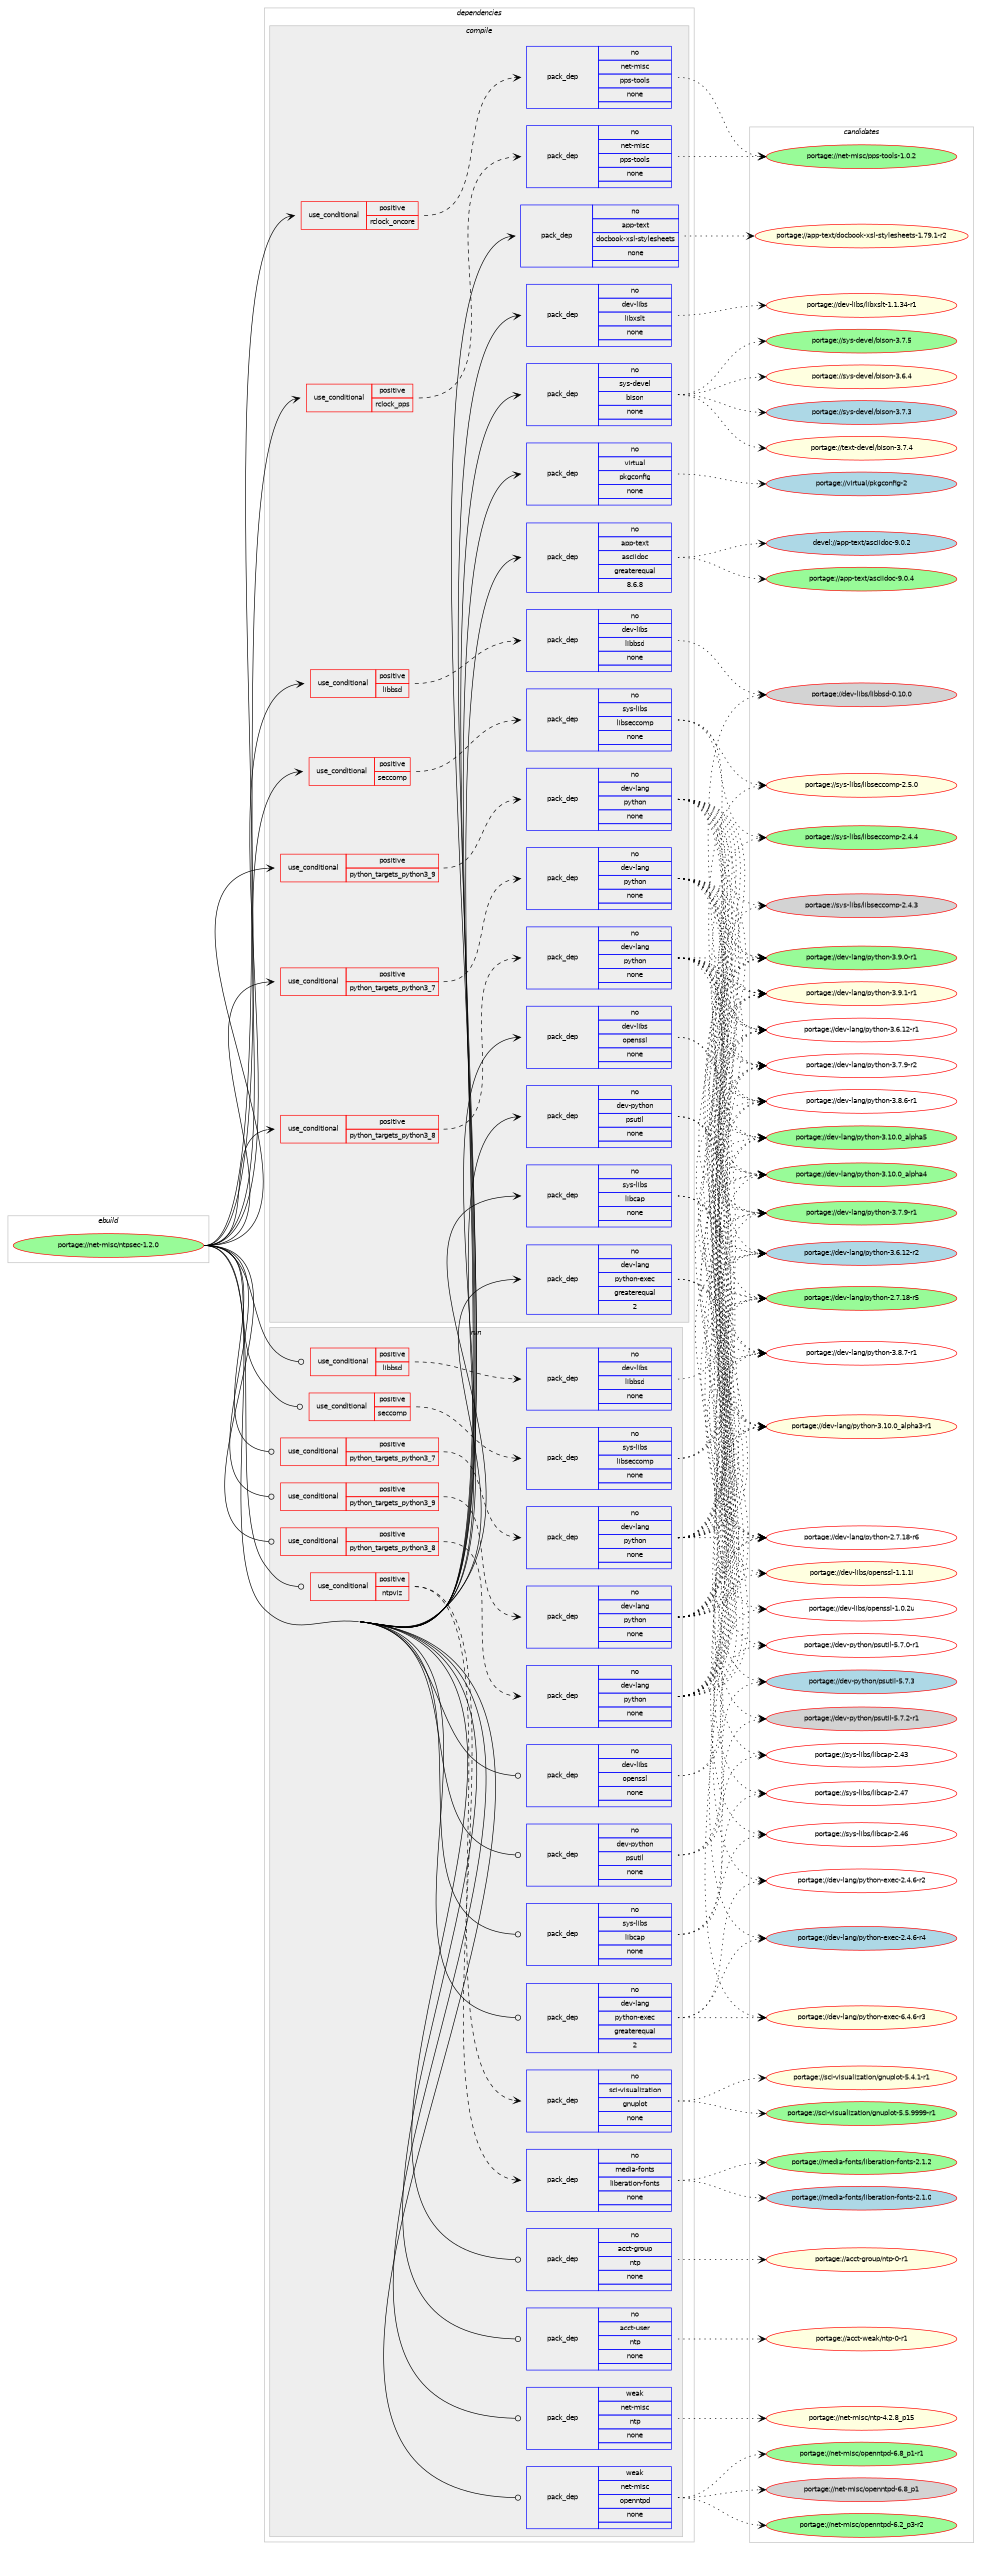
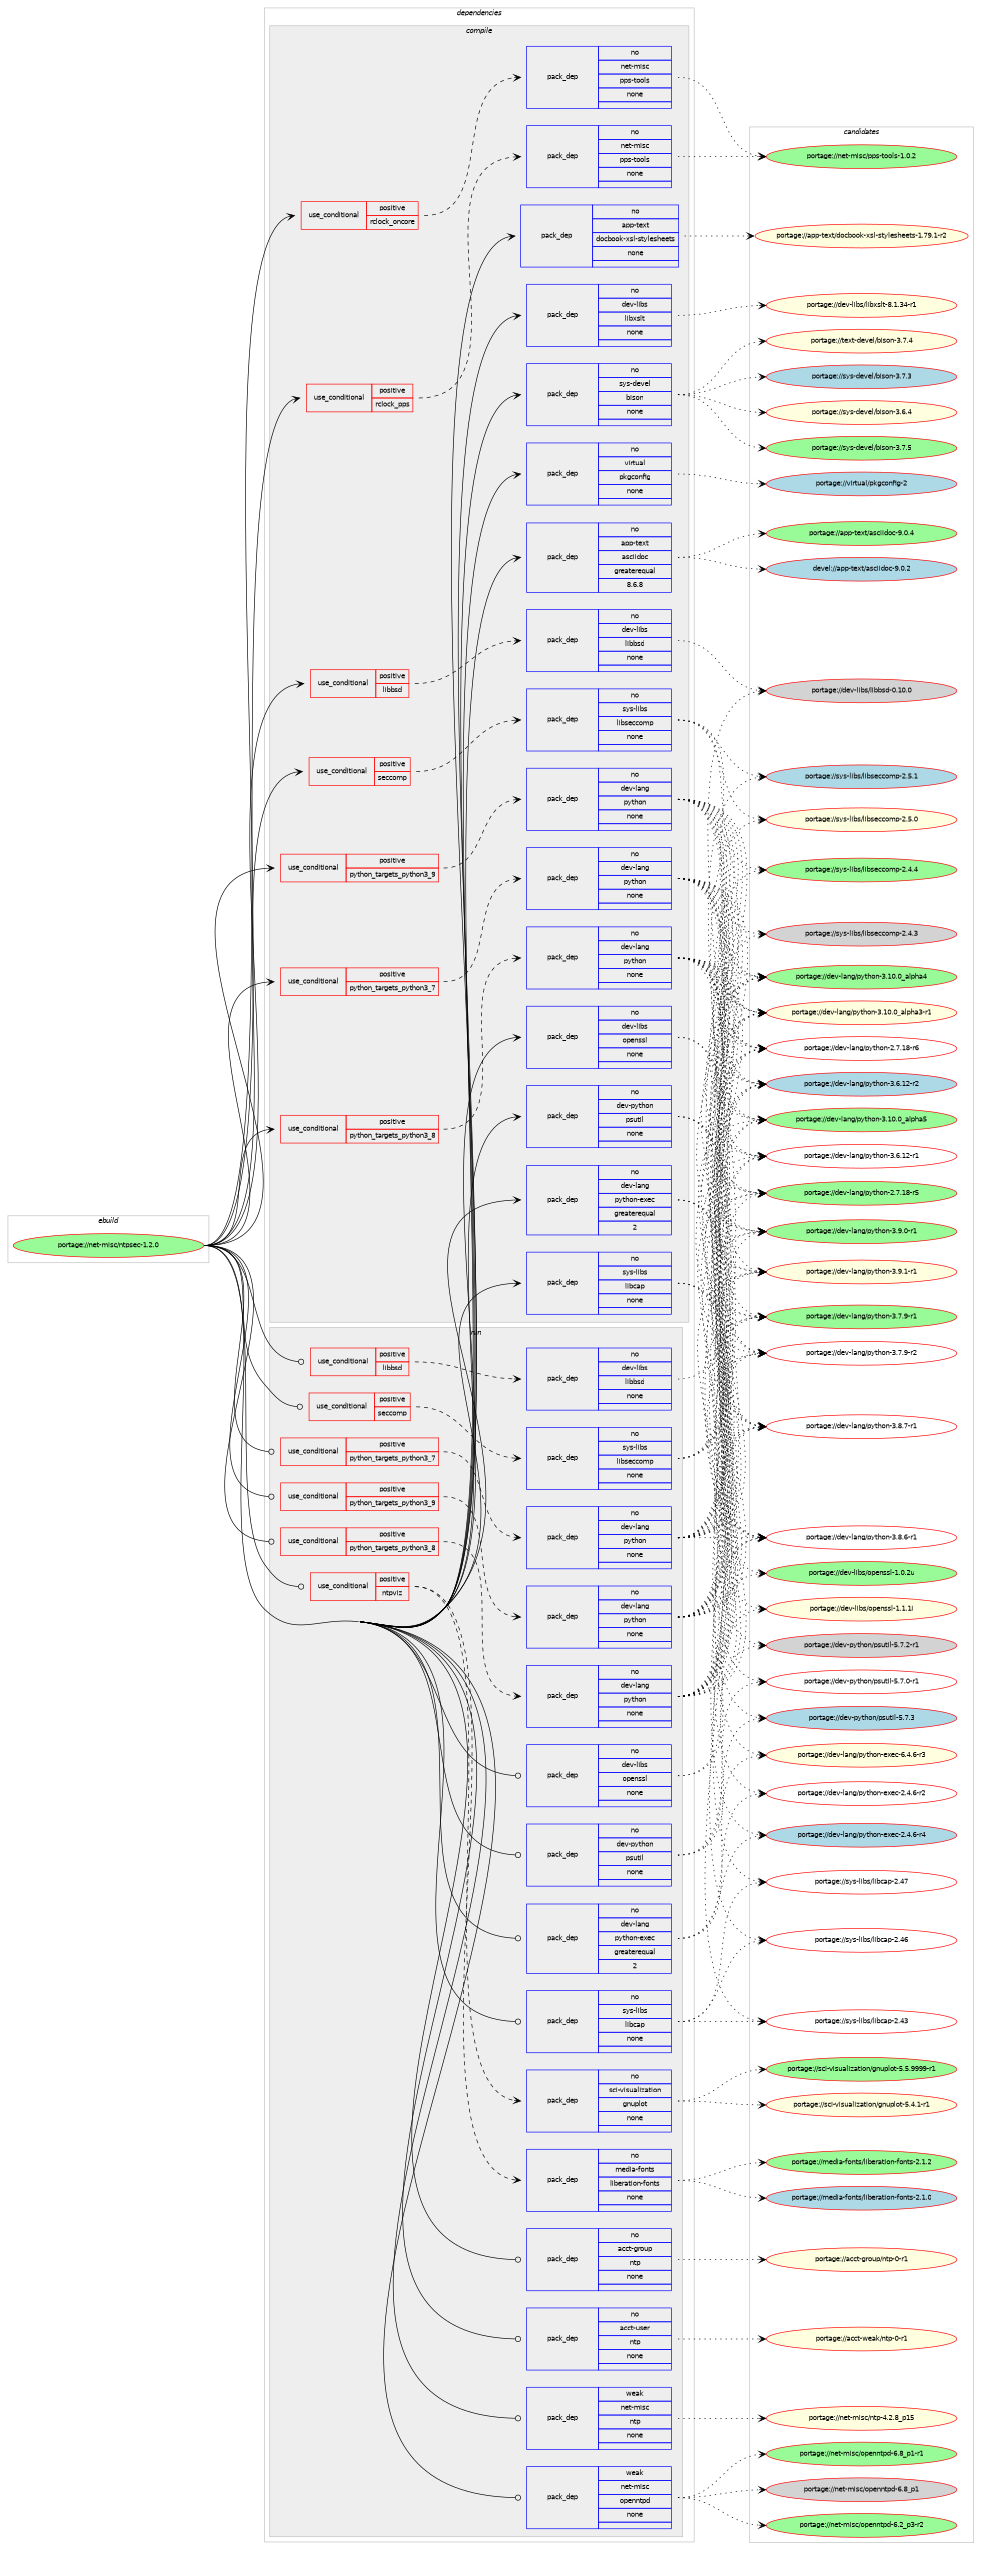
(862, 305) -> (862, 305)
none -> (862, 777)
(862, 1609) -> (862, 1573)
